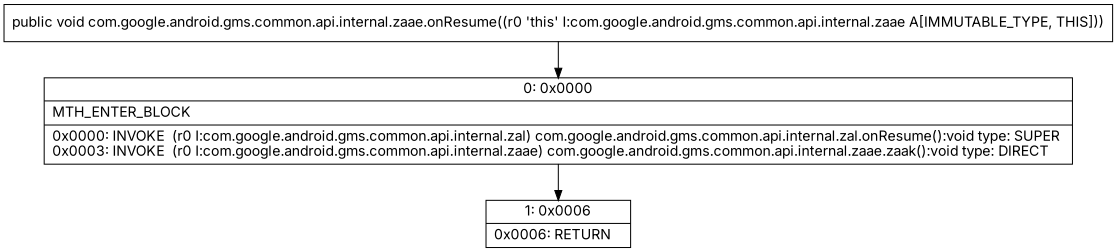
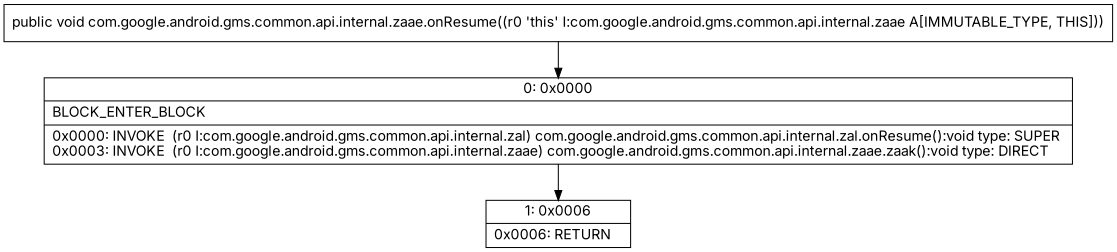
(122, 112) -> (130, 112)
